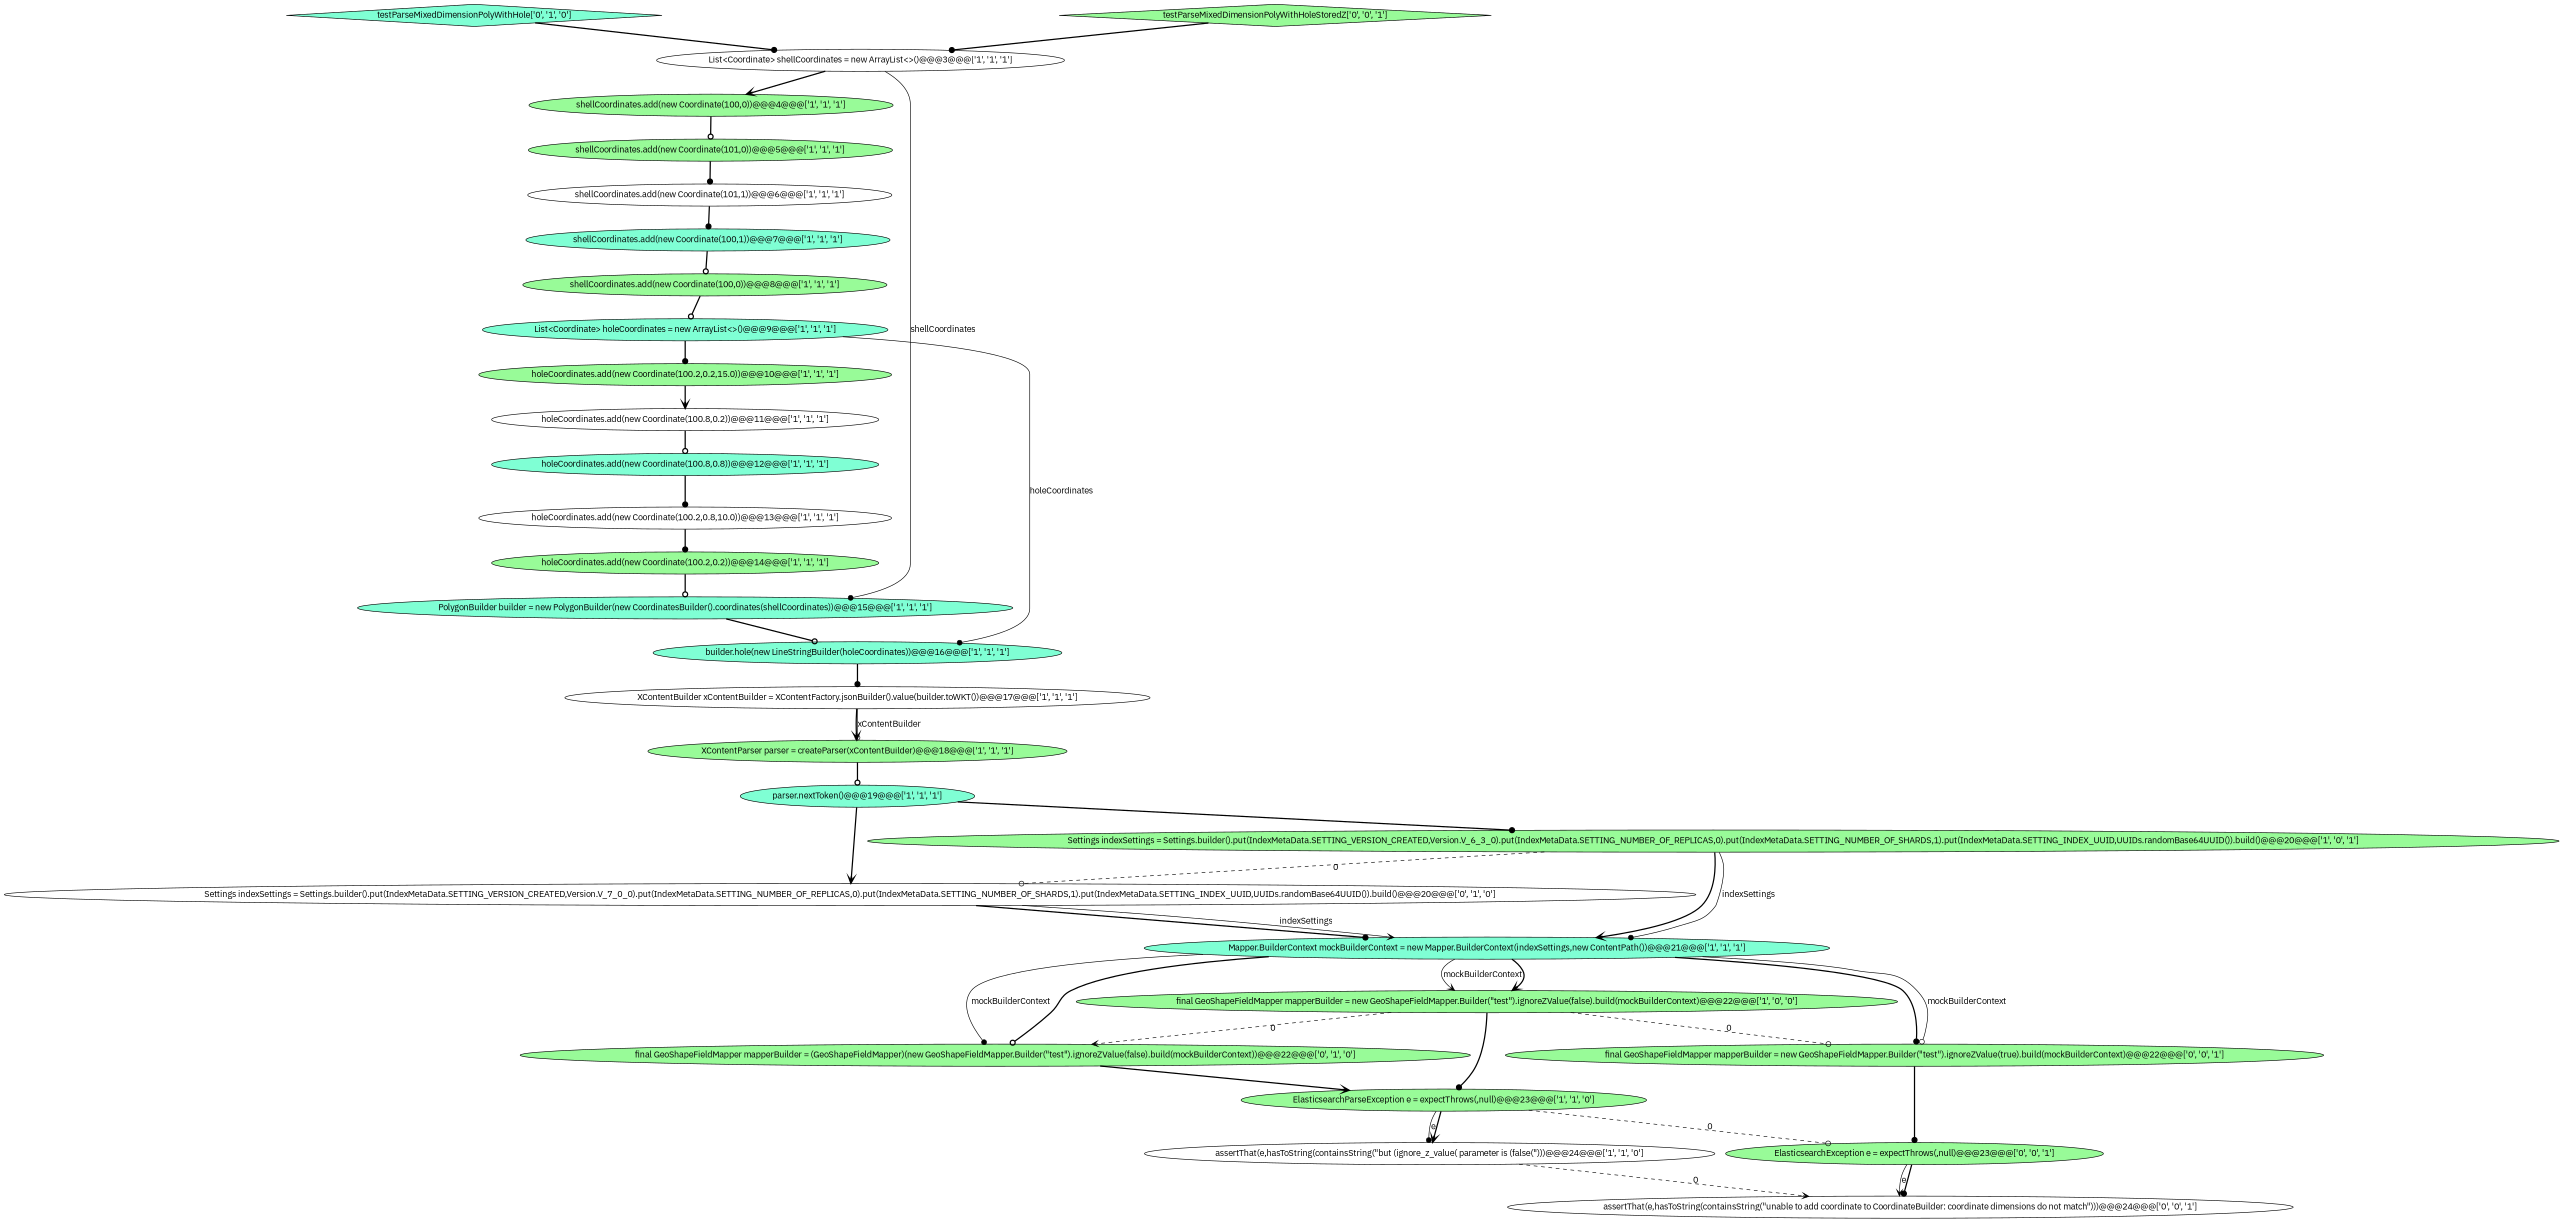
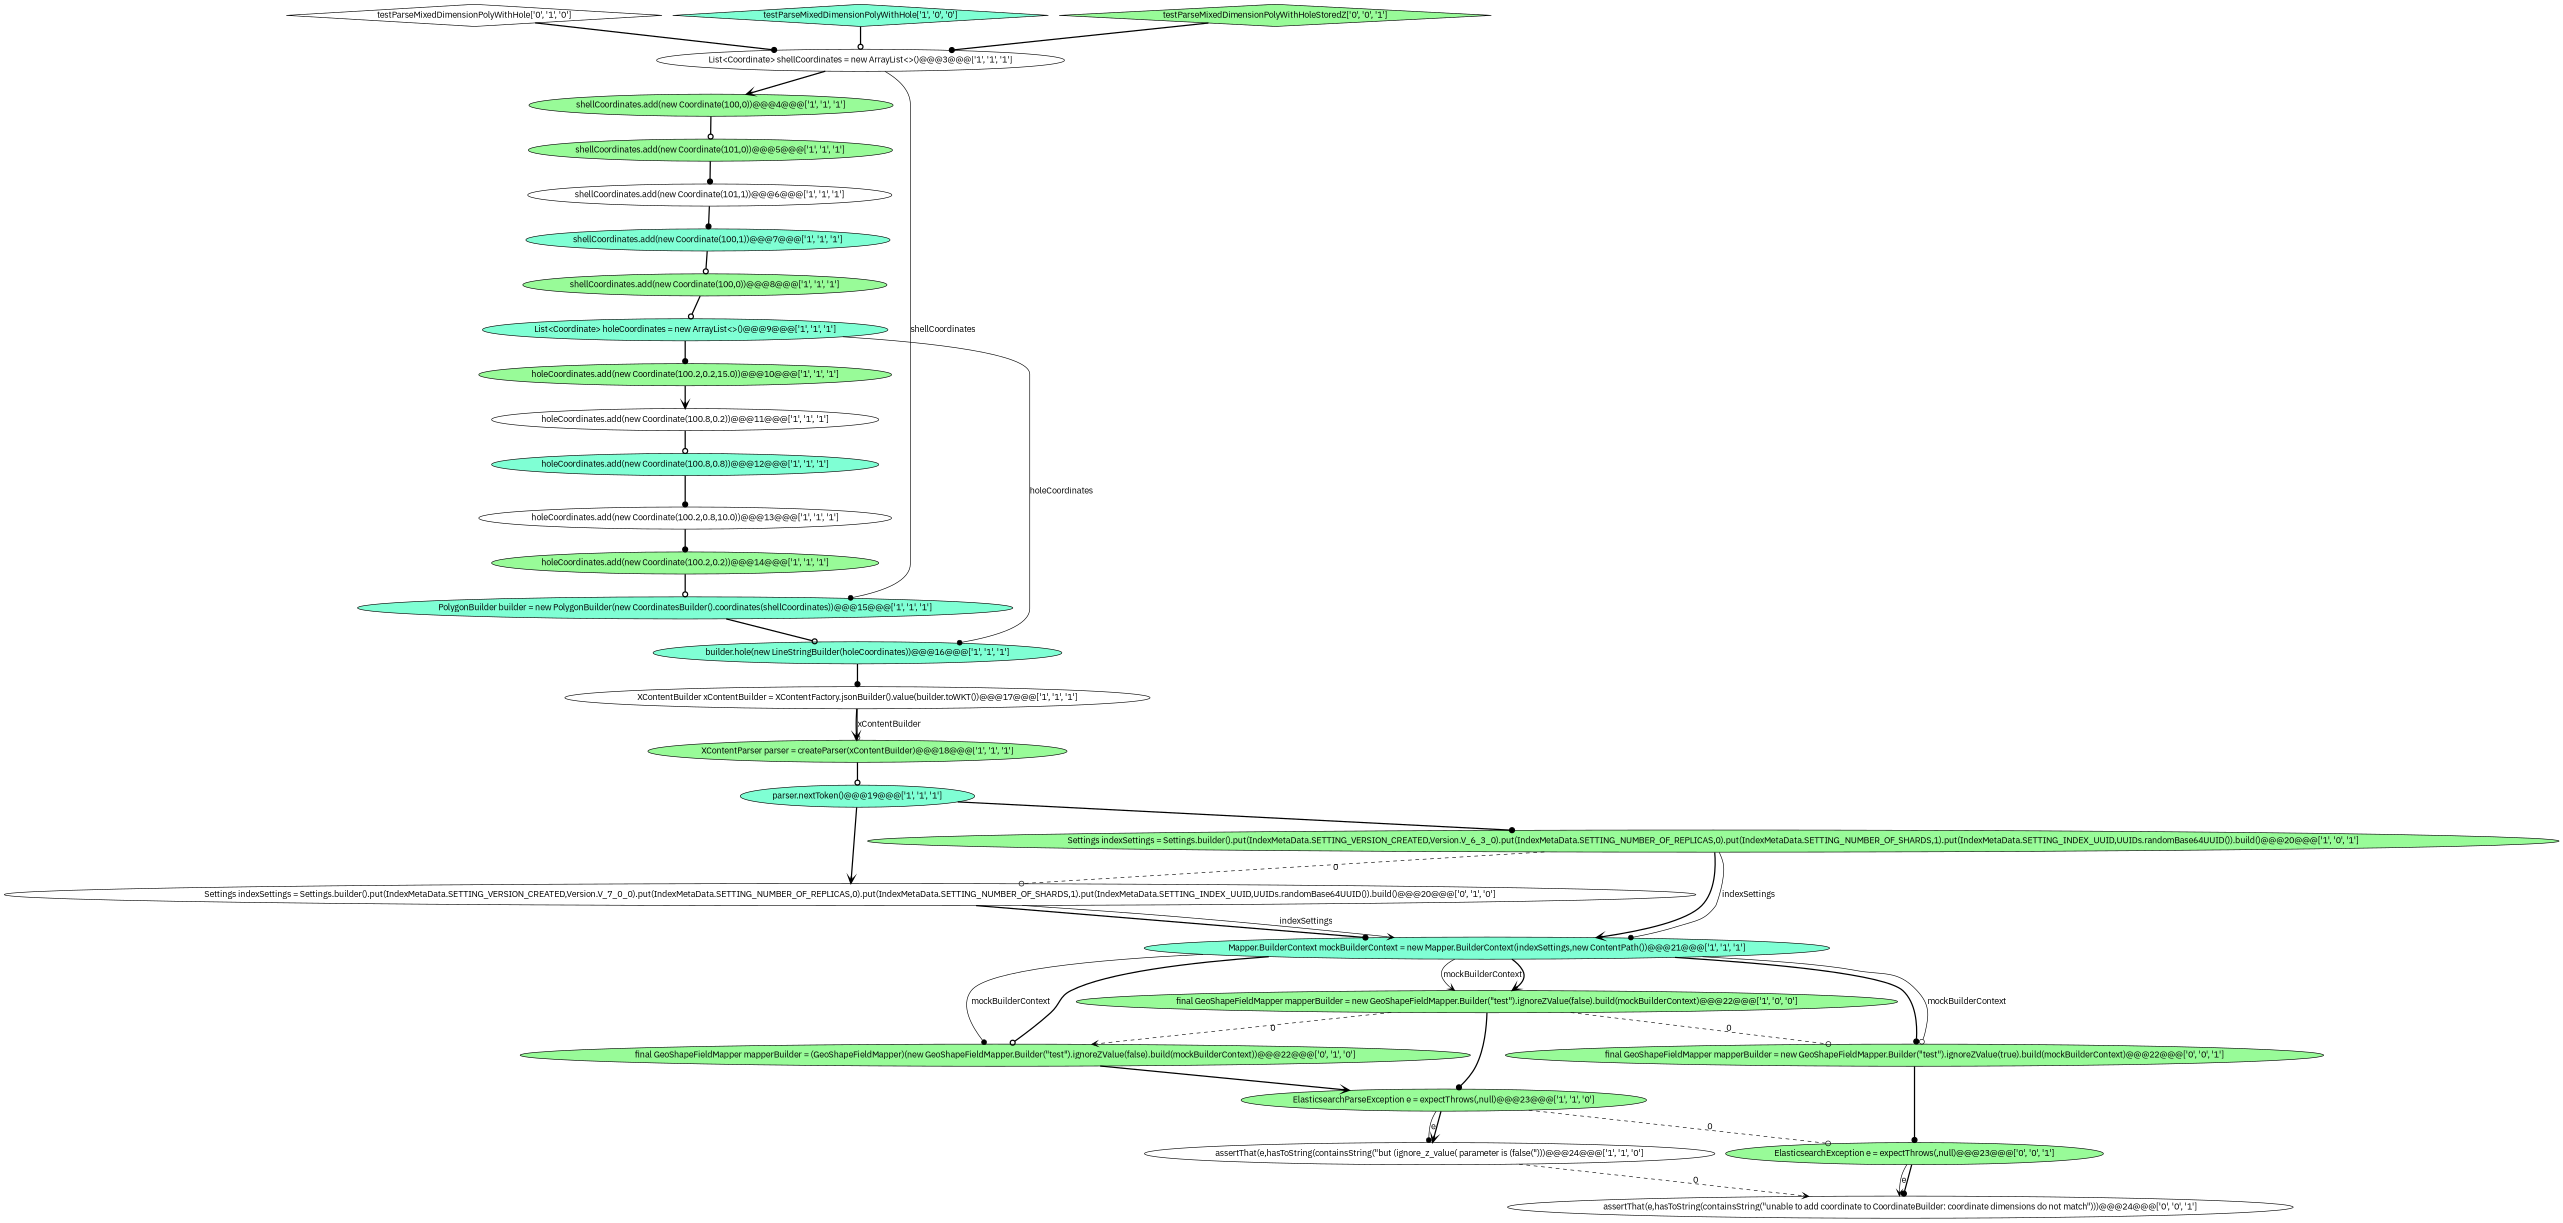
(474, 15) -> (474, 15)
none -> (861, 15)
